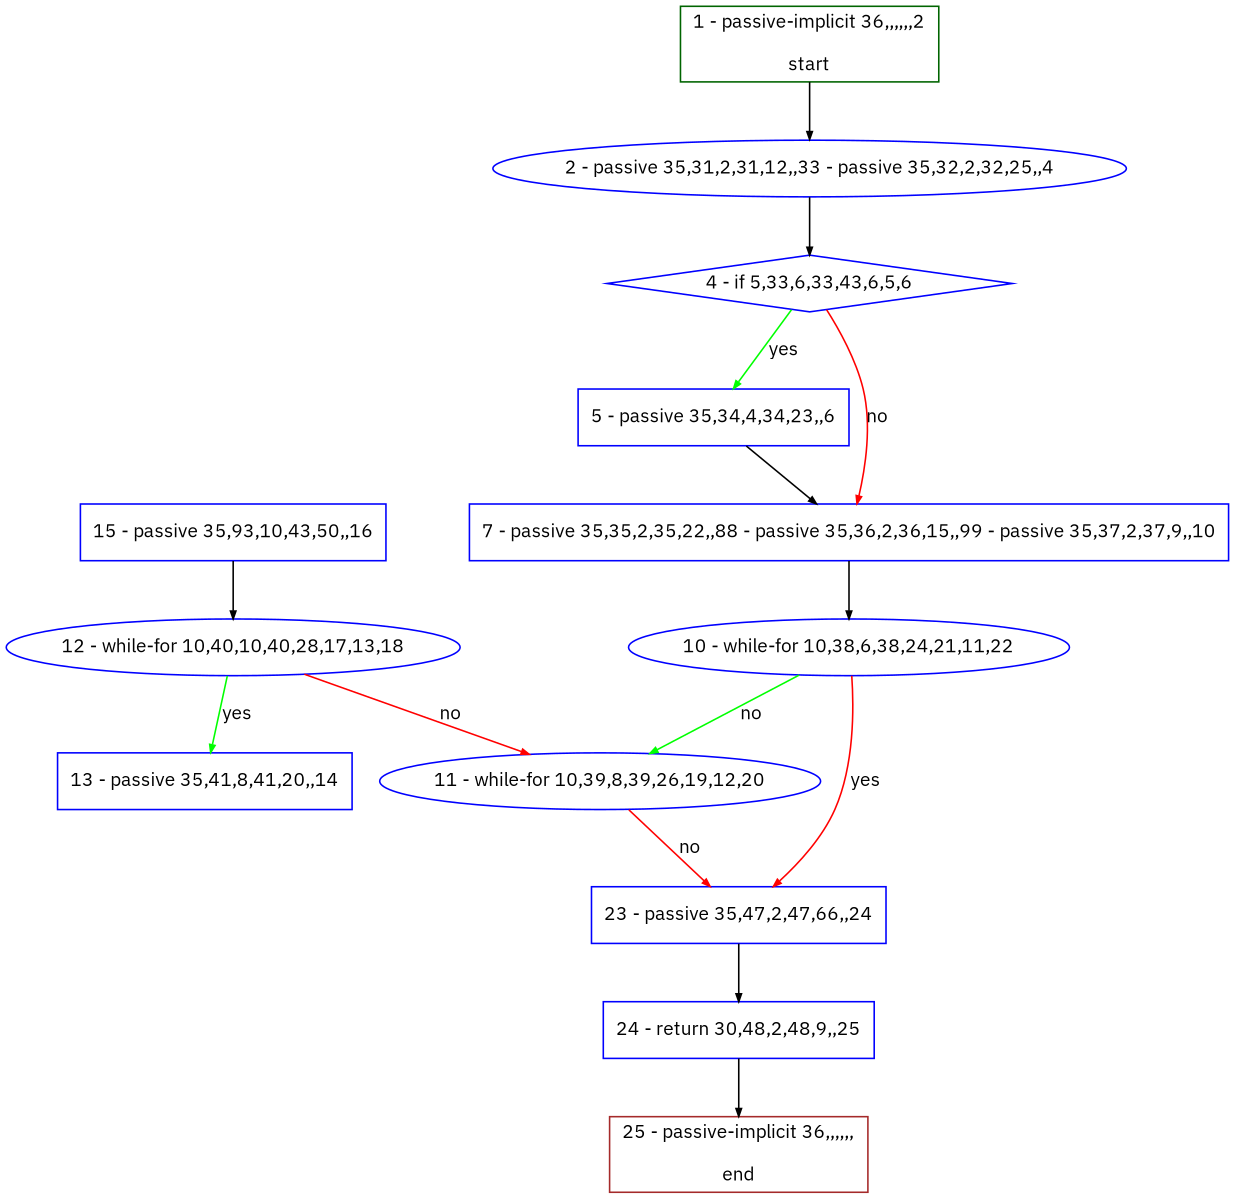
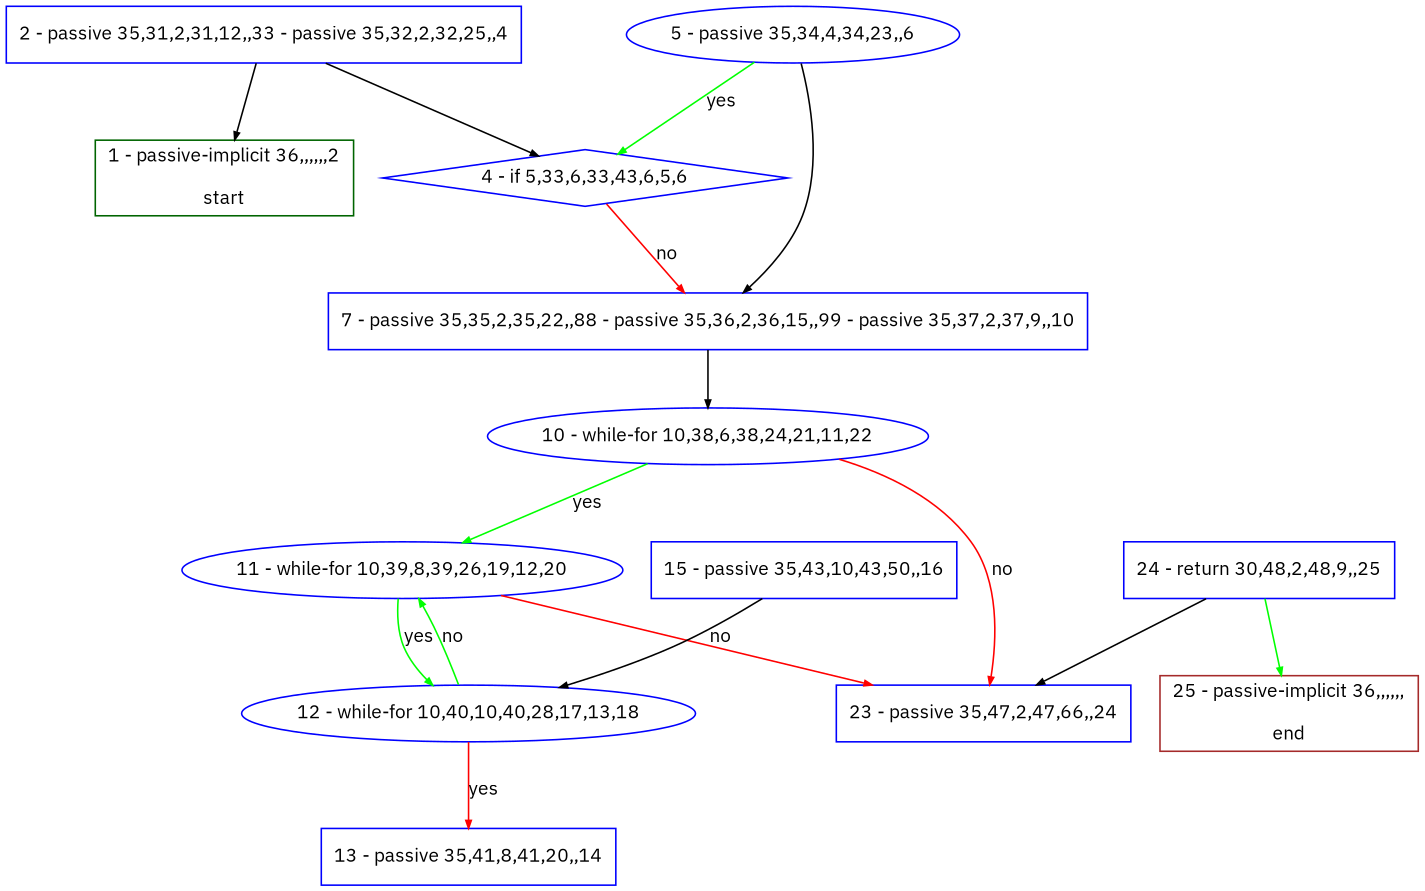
(810, 107) -> (247, 98)
(810, 169) -> (264, 35)
(765, 346) -> (690, 106)
(714, 417) -> (793, 35)
(233, 532) -> (804, 570)
none -> (402, 643)
(220, 710) -> (469, 781)
(413, 713) -> (442, 645)
(751, 714) -> (587, 503)
(866, 781) -> (1002, 570)
(739, 969) -> (1125, 640)
(739, 1083) -> (1272, 633)
